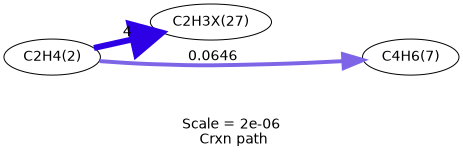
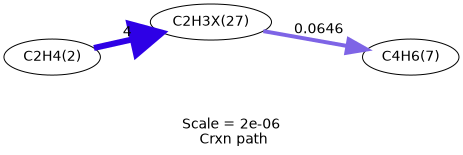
(221, 65) -> (305, 39)
